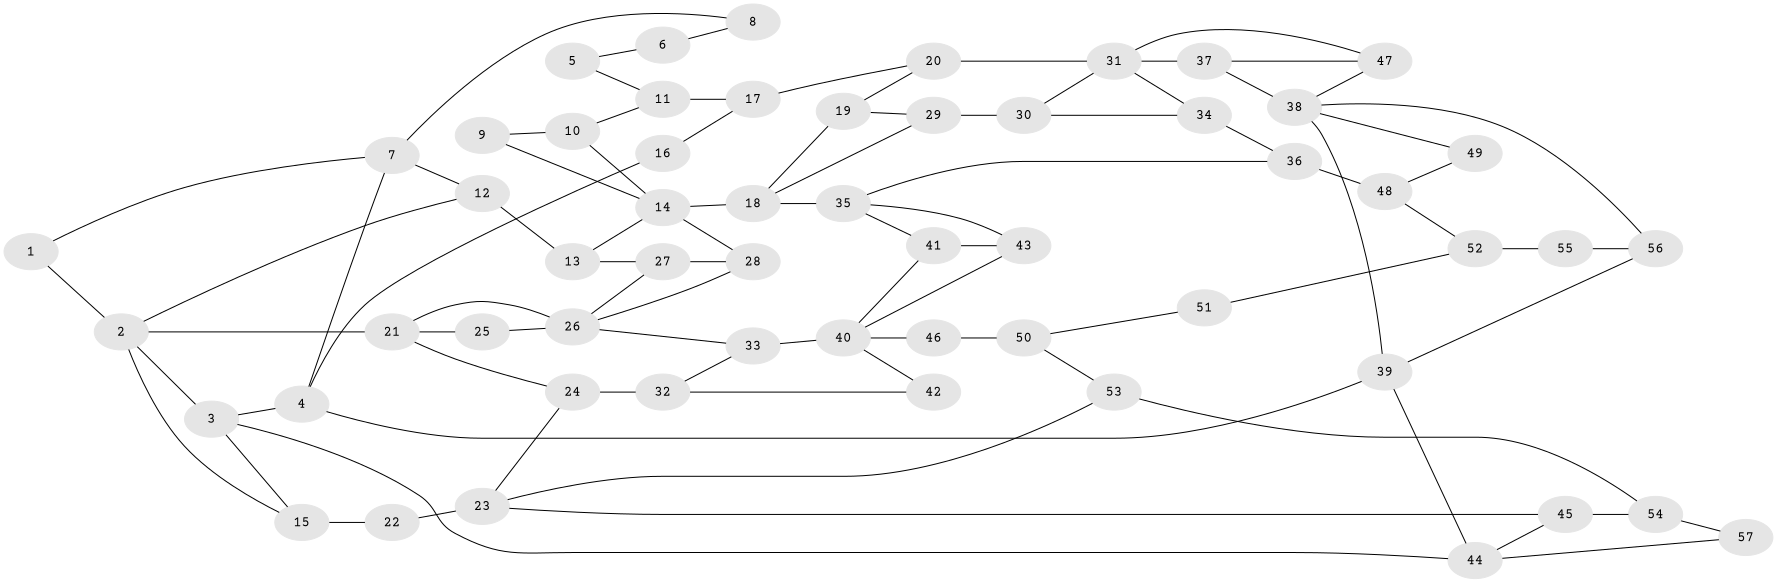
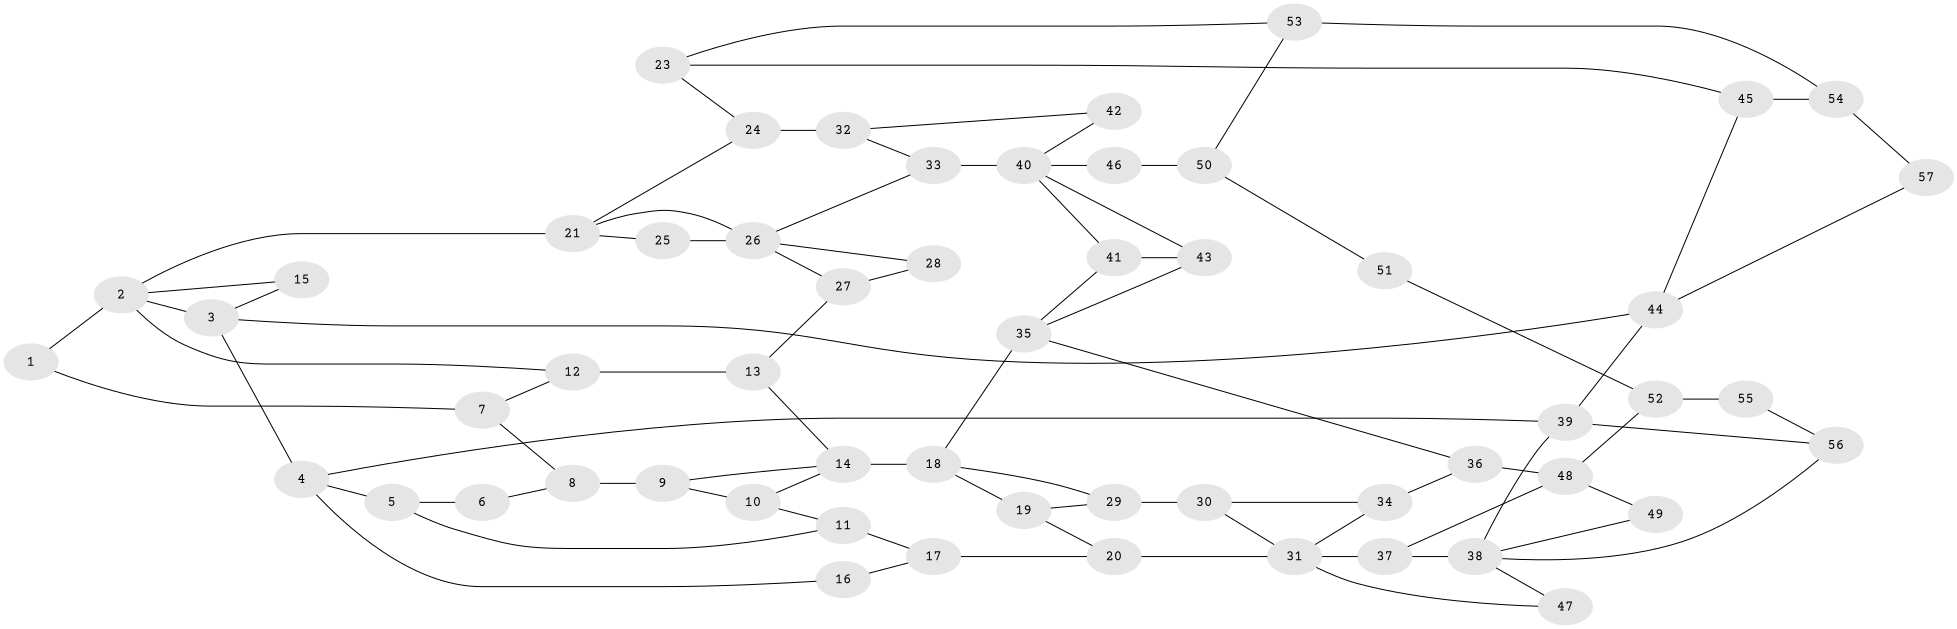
(1295, 61) -> (1475, 516)
(708, 235) -> none
(346, 280) -> (347, 491)
none -> (618, 483)
(392, 522) -> none
